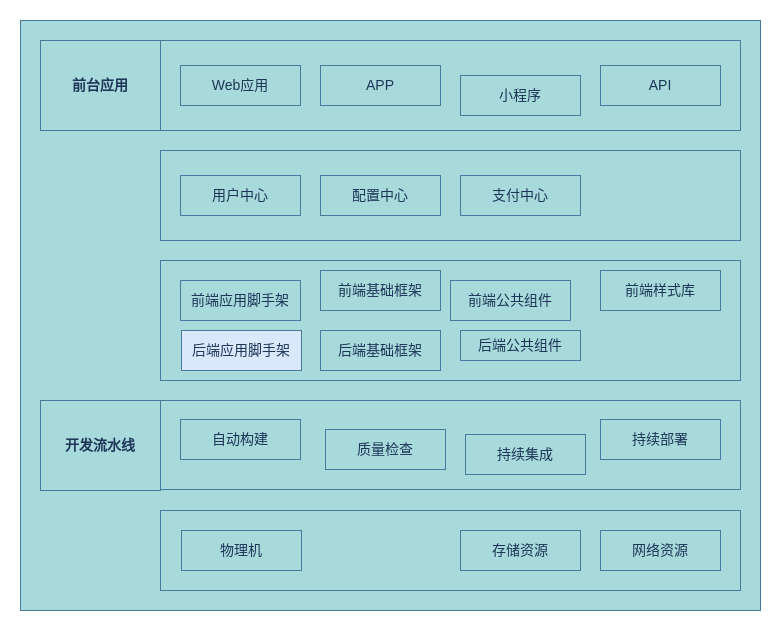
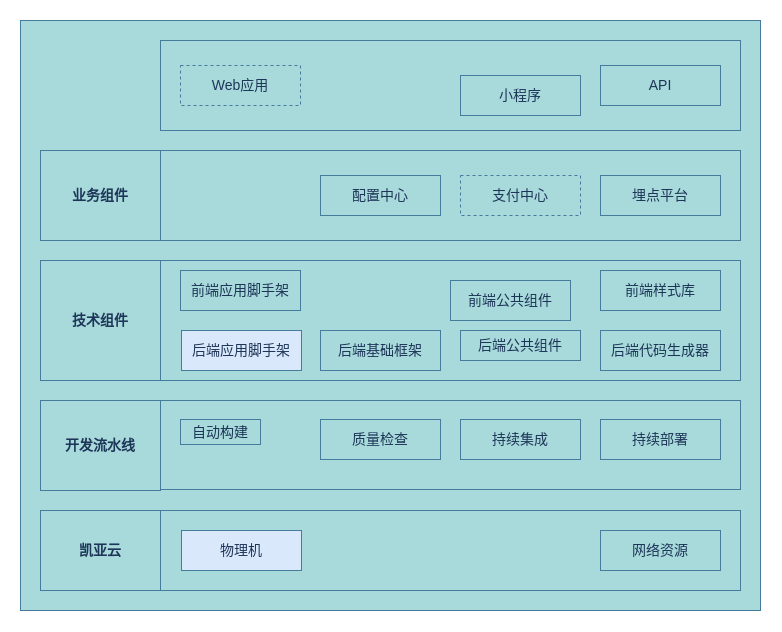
(101, 86) -> none
(241, 86) -> (241, 86)
(381, 86) -> none
none -> (101, 196)
(241, 196) -> none
(521, 196) -> (521, 196)
none -> (661, 196)
(381, 291) -> none
(241, 301) -> (241, 291)
none -> (101, 321)
none -> (661, 351)
(241, 440) -> (221, 432)
(386, 450) -> (381, 440)
(526, 455) -> (521, 440)
none -> (101, 551)
(242, 551) -> (242, 551)
(521, 551) -> none
